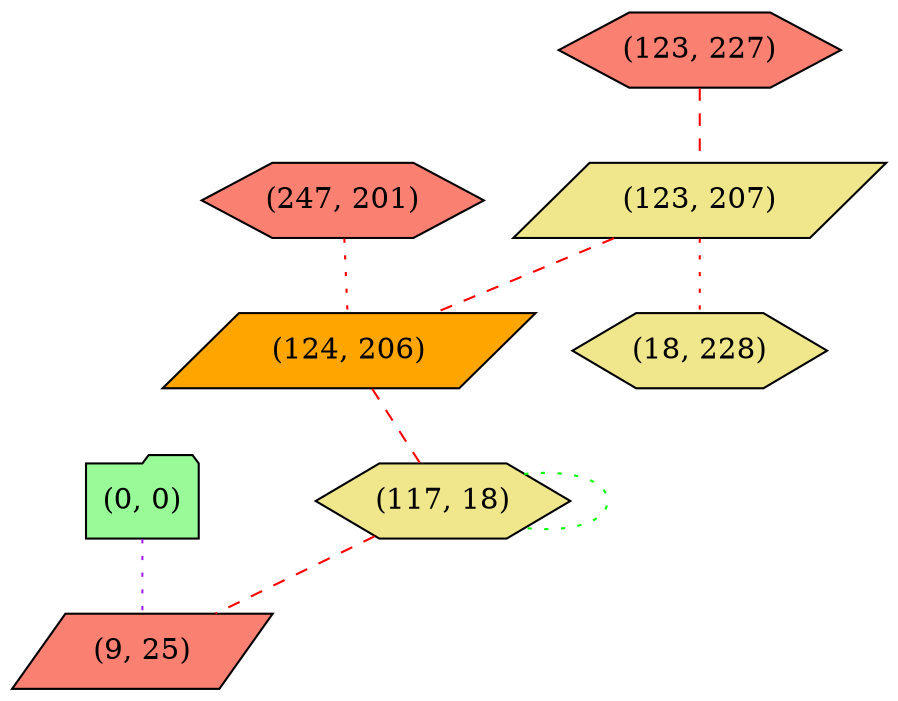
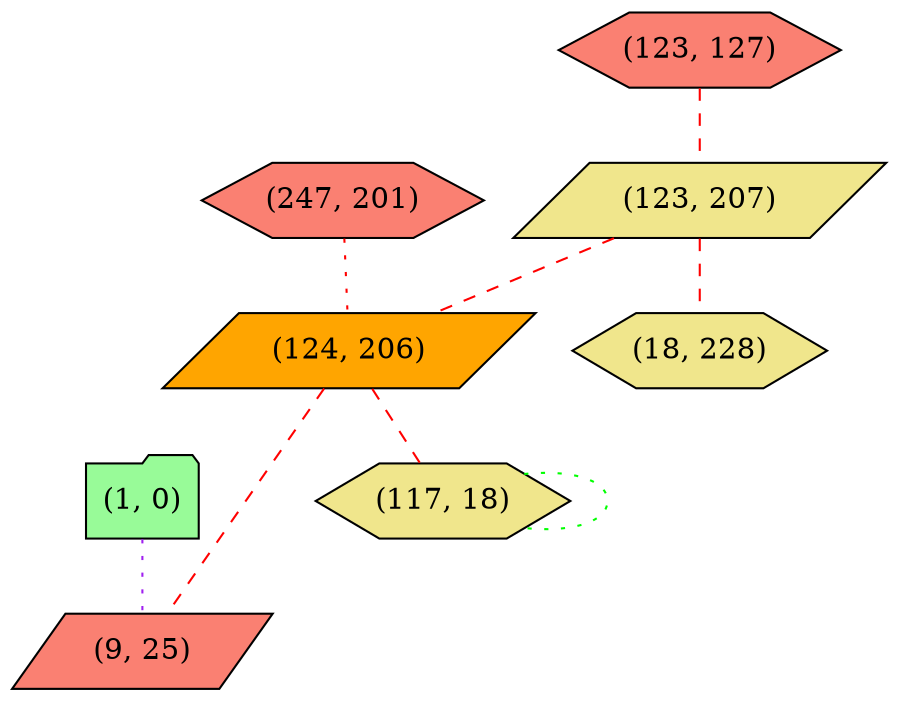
(700, 50) -> (700, 50)
(700, 276) -> (700, 276)
(142, 501) -> (142, 501)
(295, 575) -> (246, 501)
